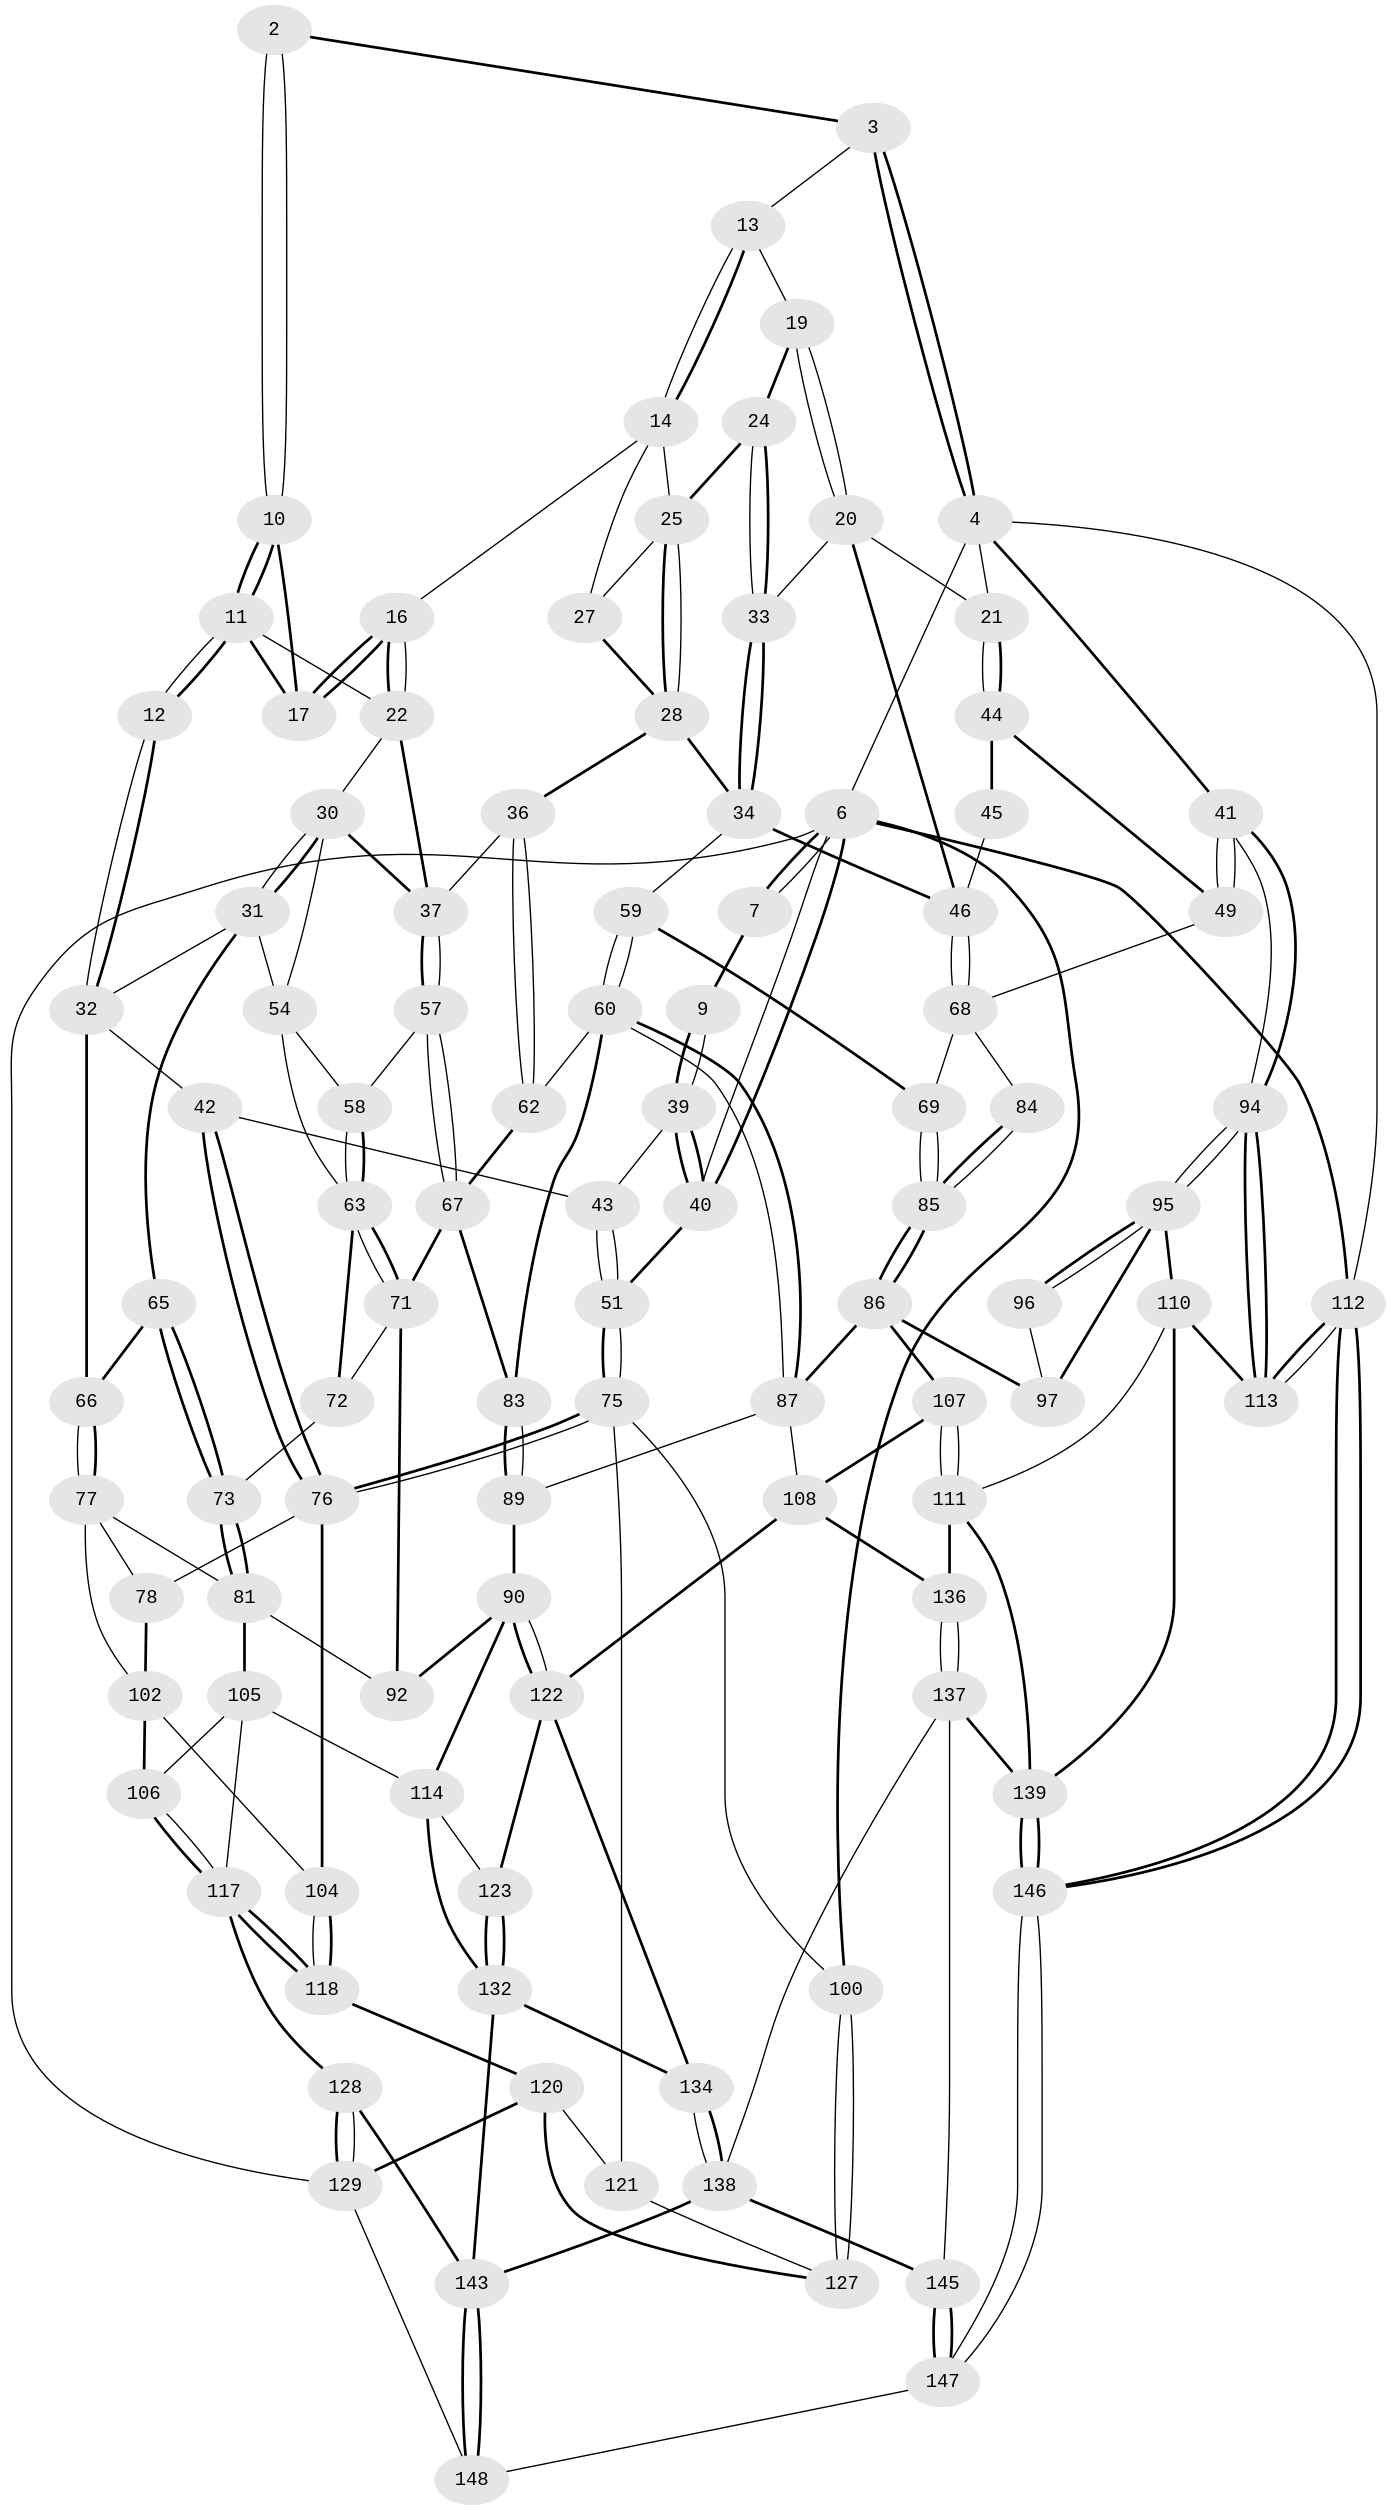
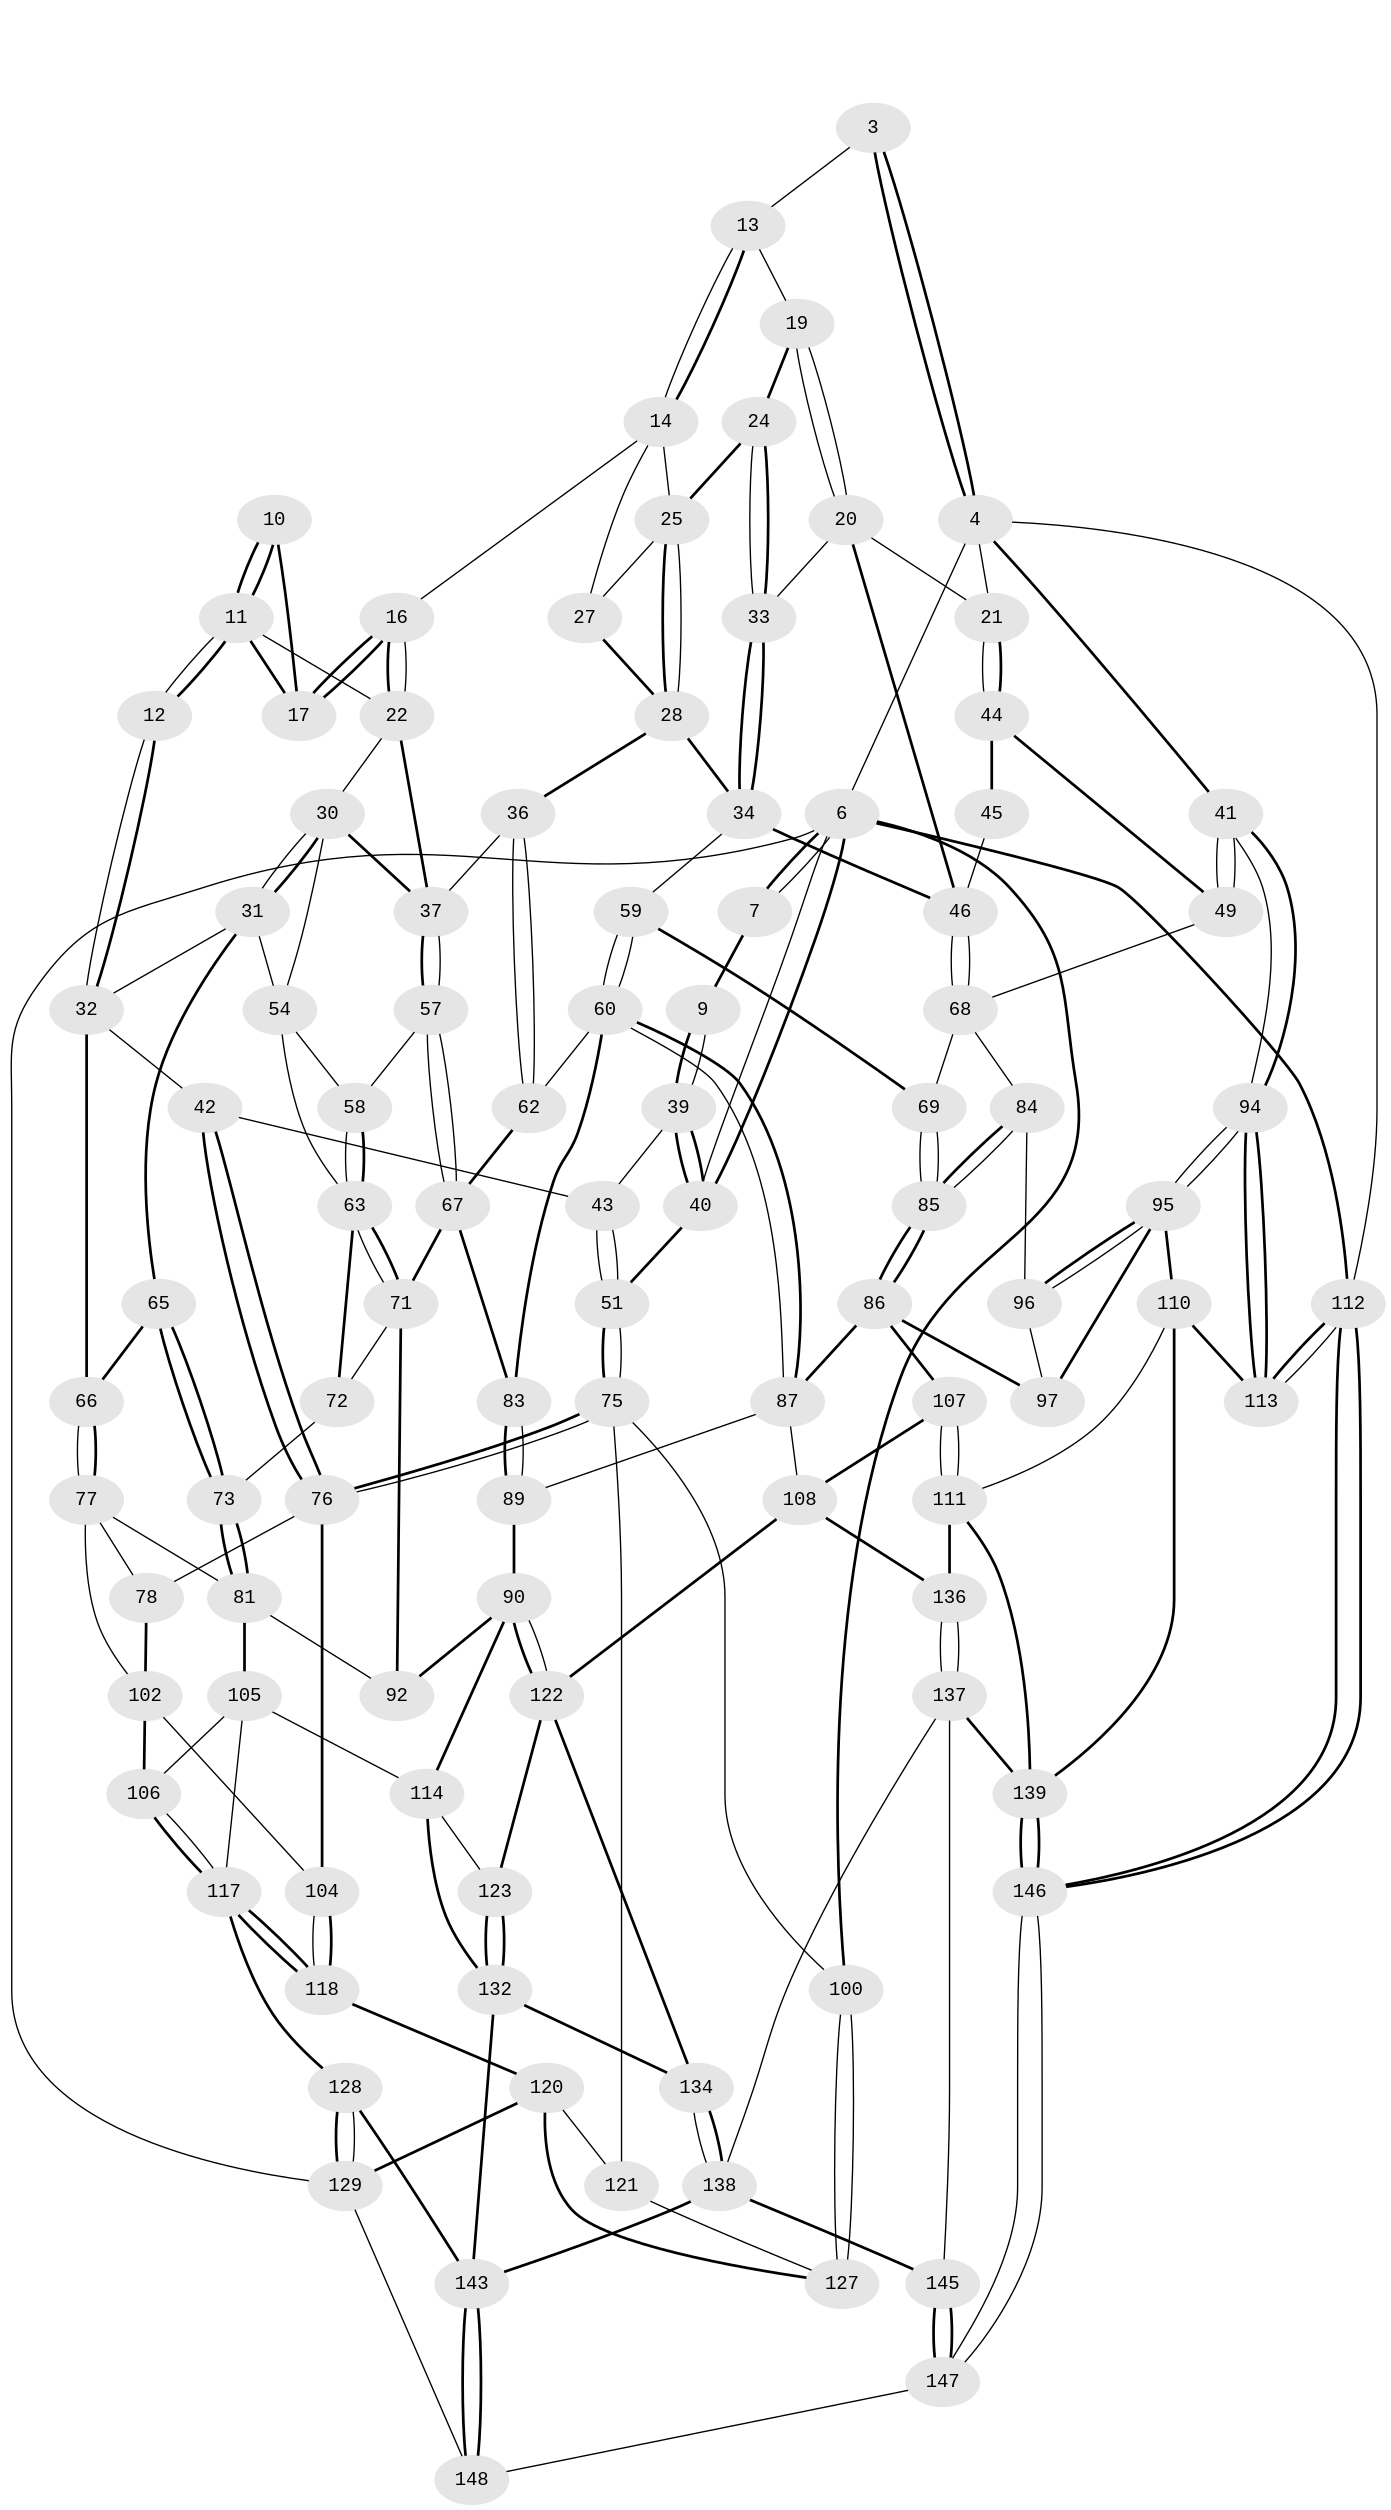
(274, 30) -> none
none -> (1026, 1206)
